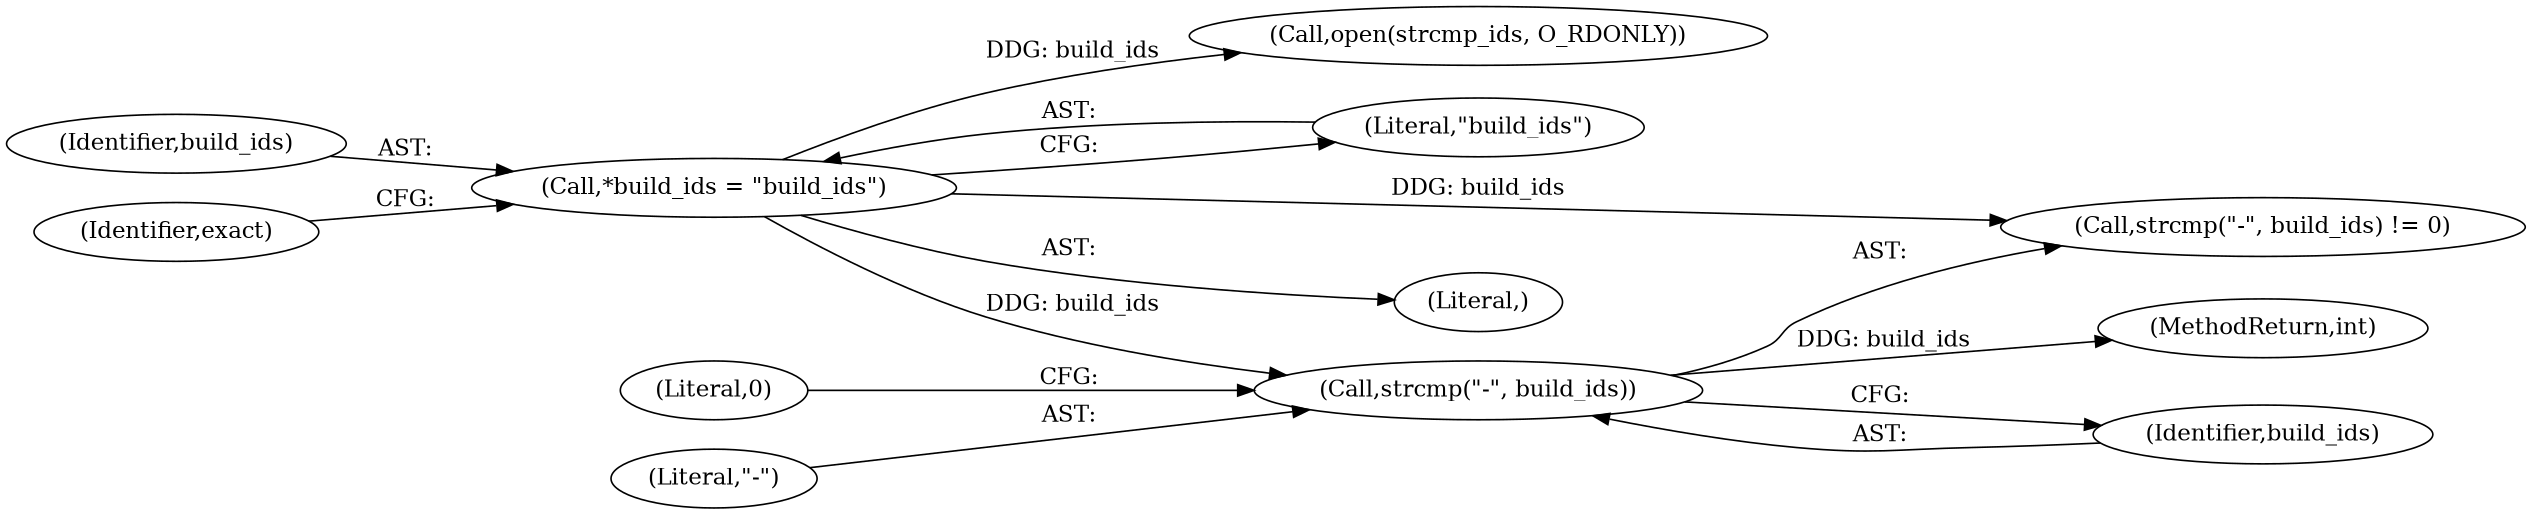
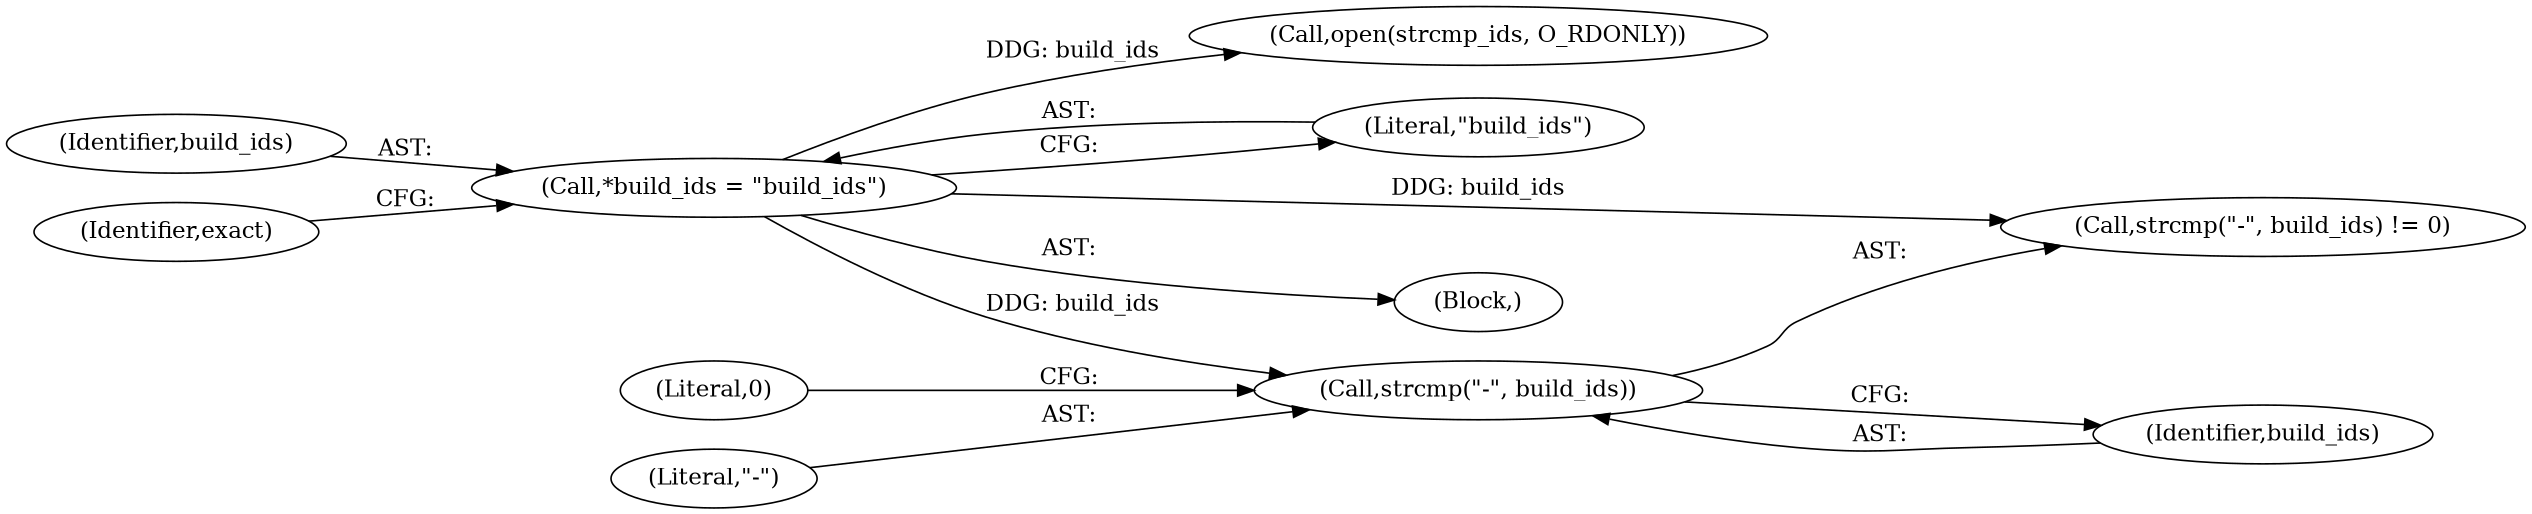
(1478, 302) -> (1478, 302)
(2263, 328) -> none
